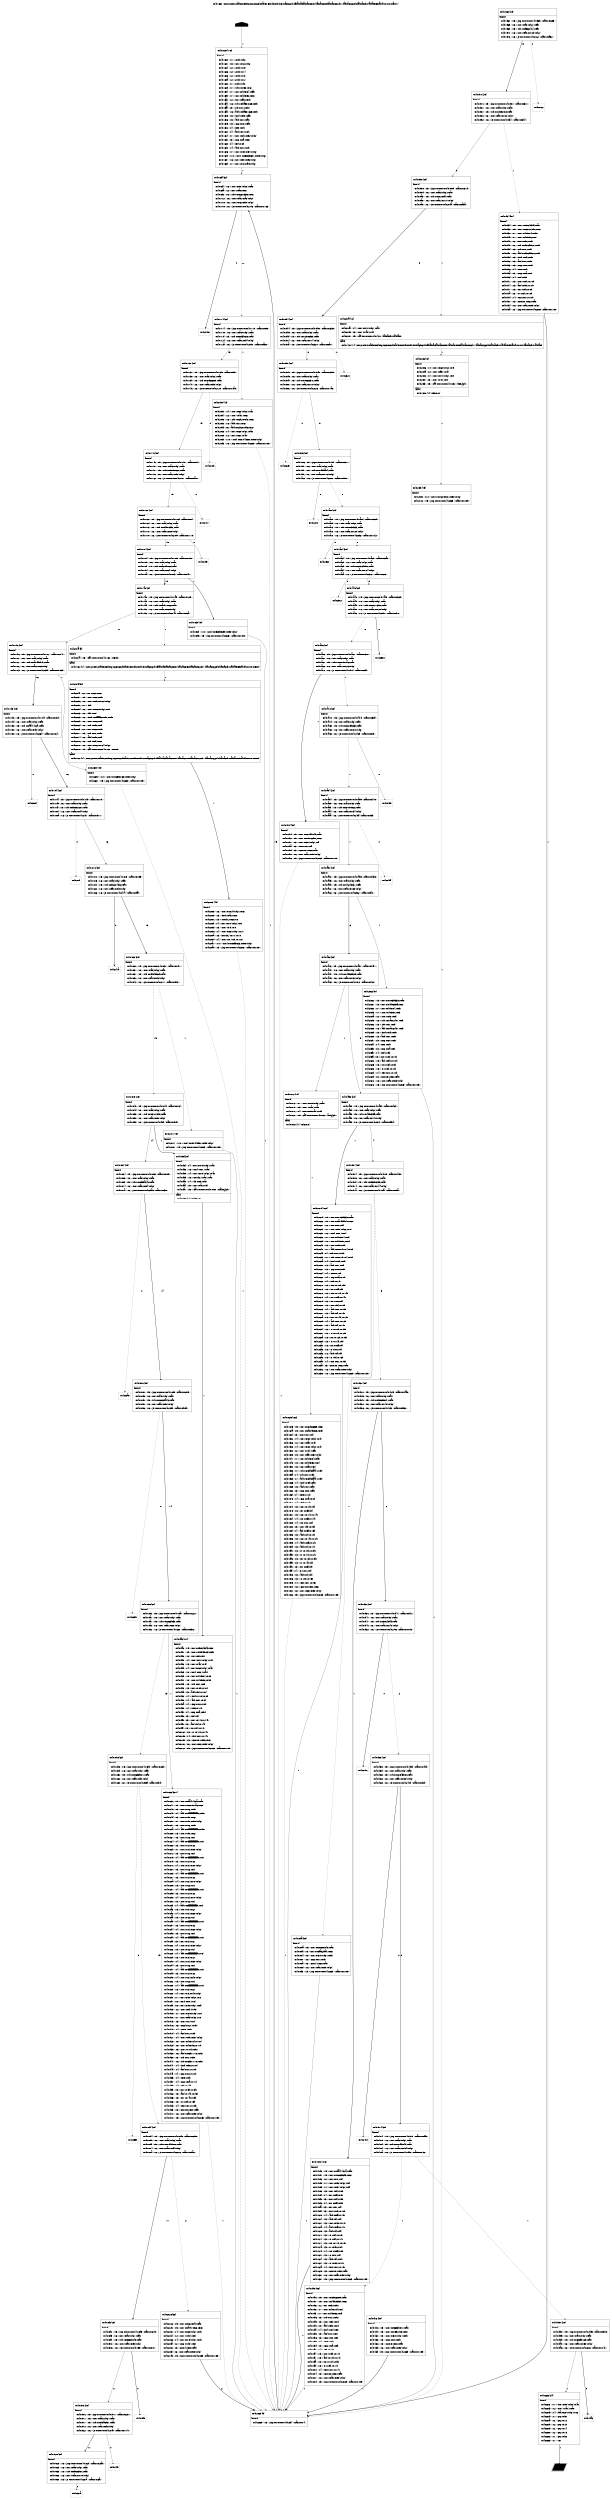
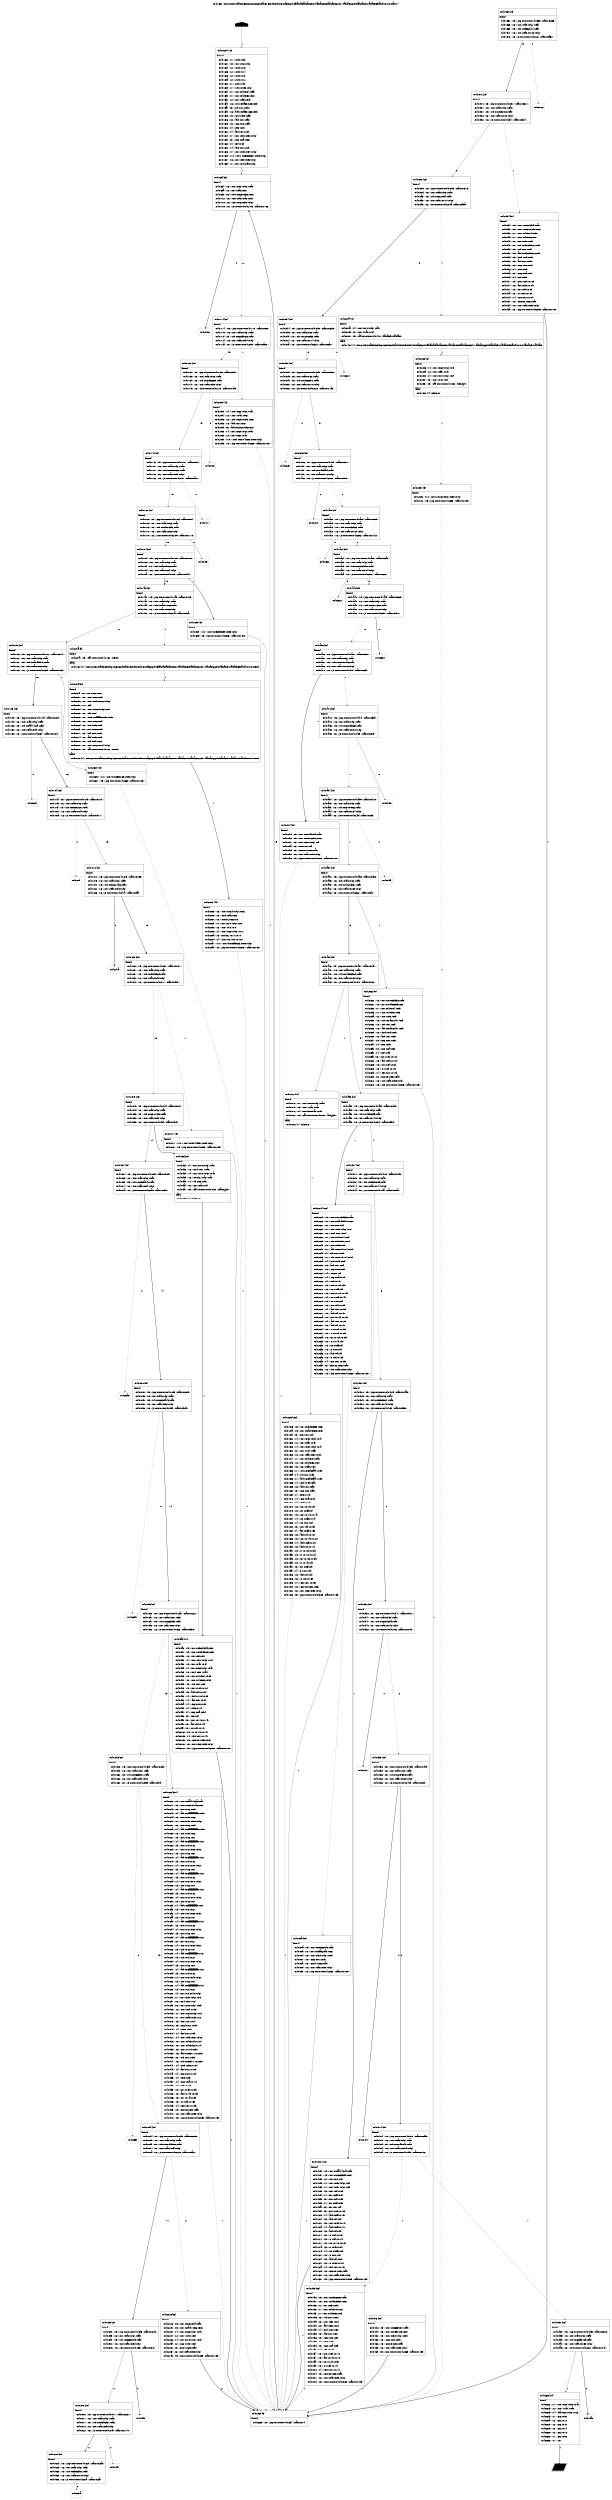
none -> (230, 2086)
